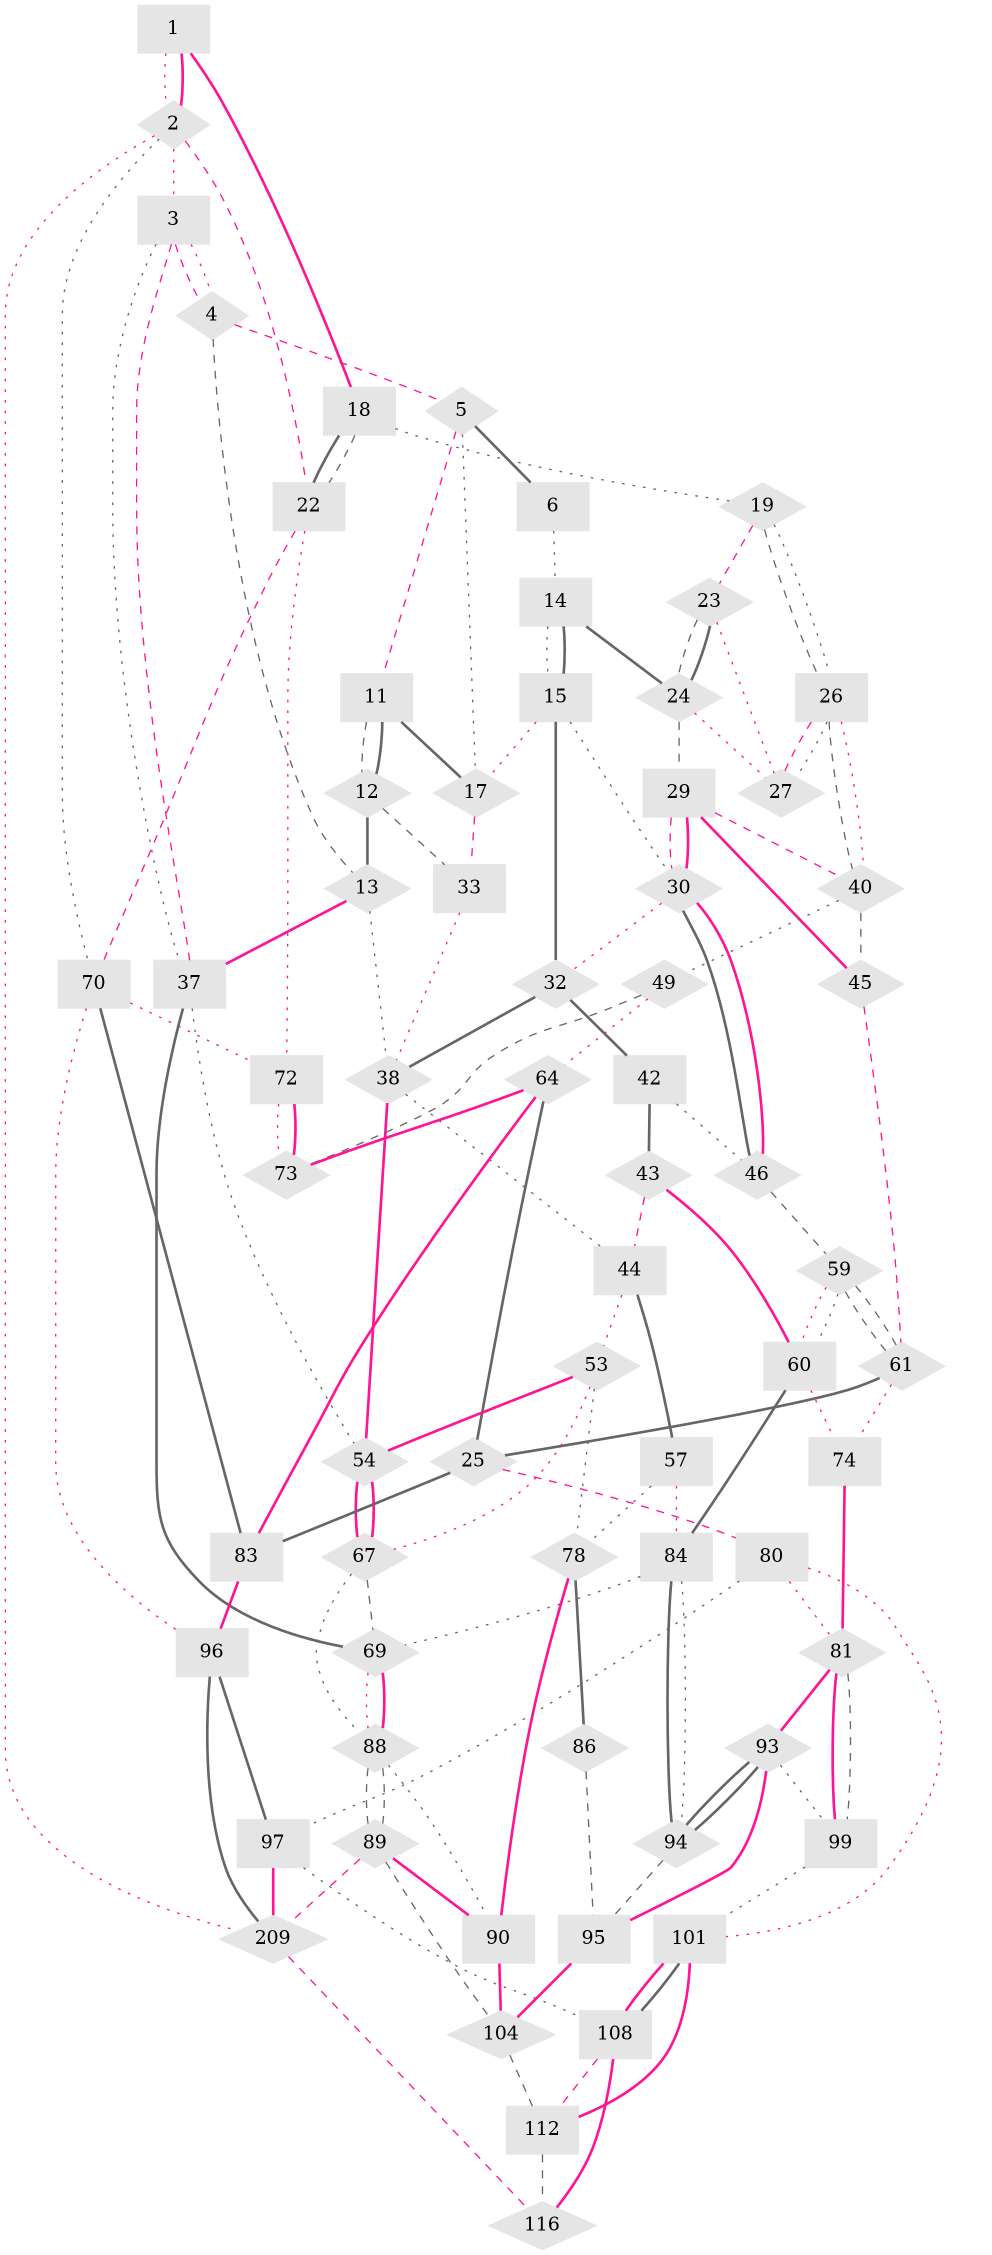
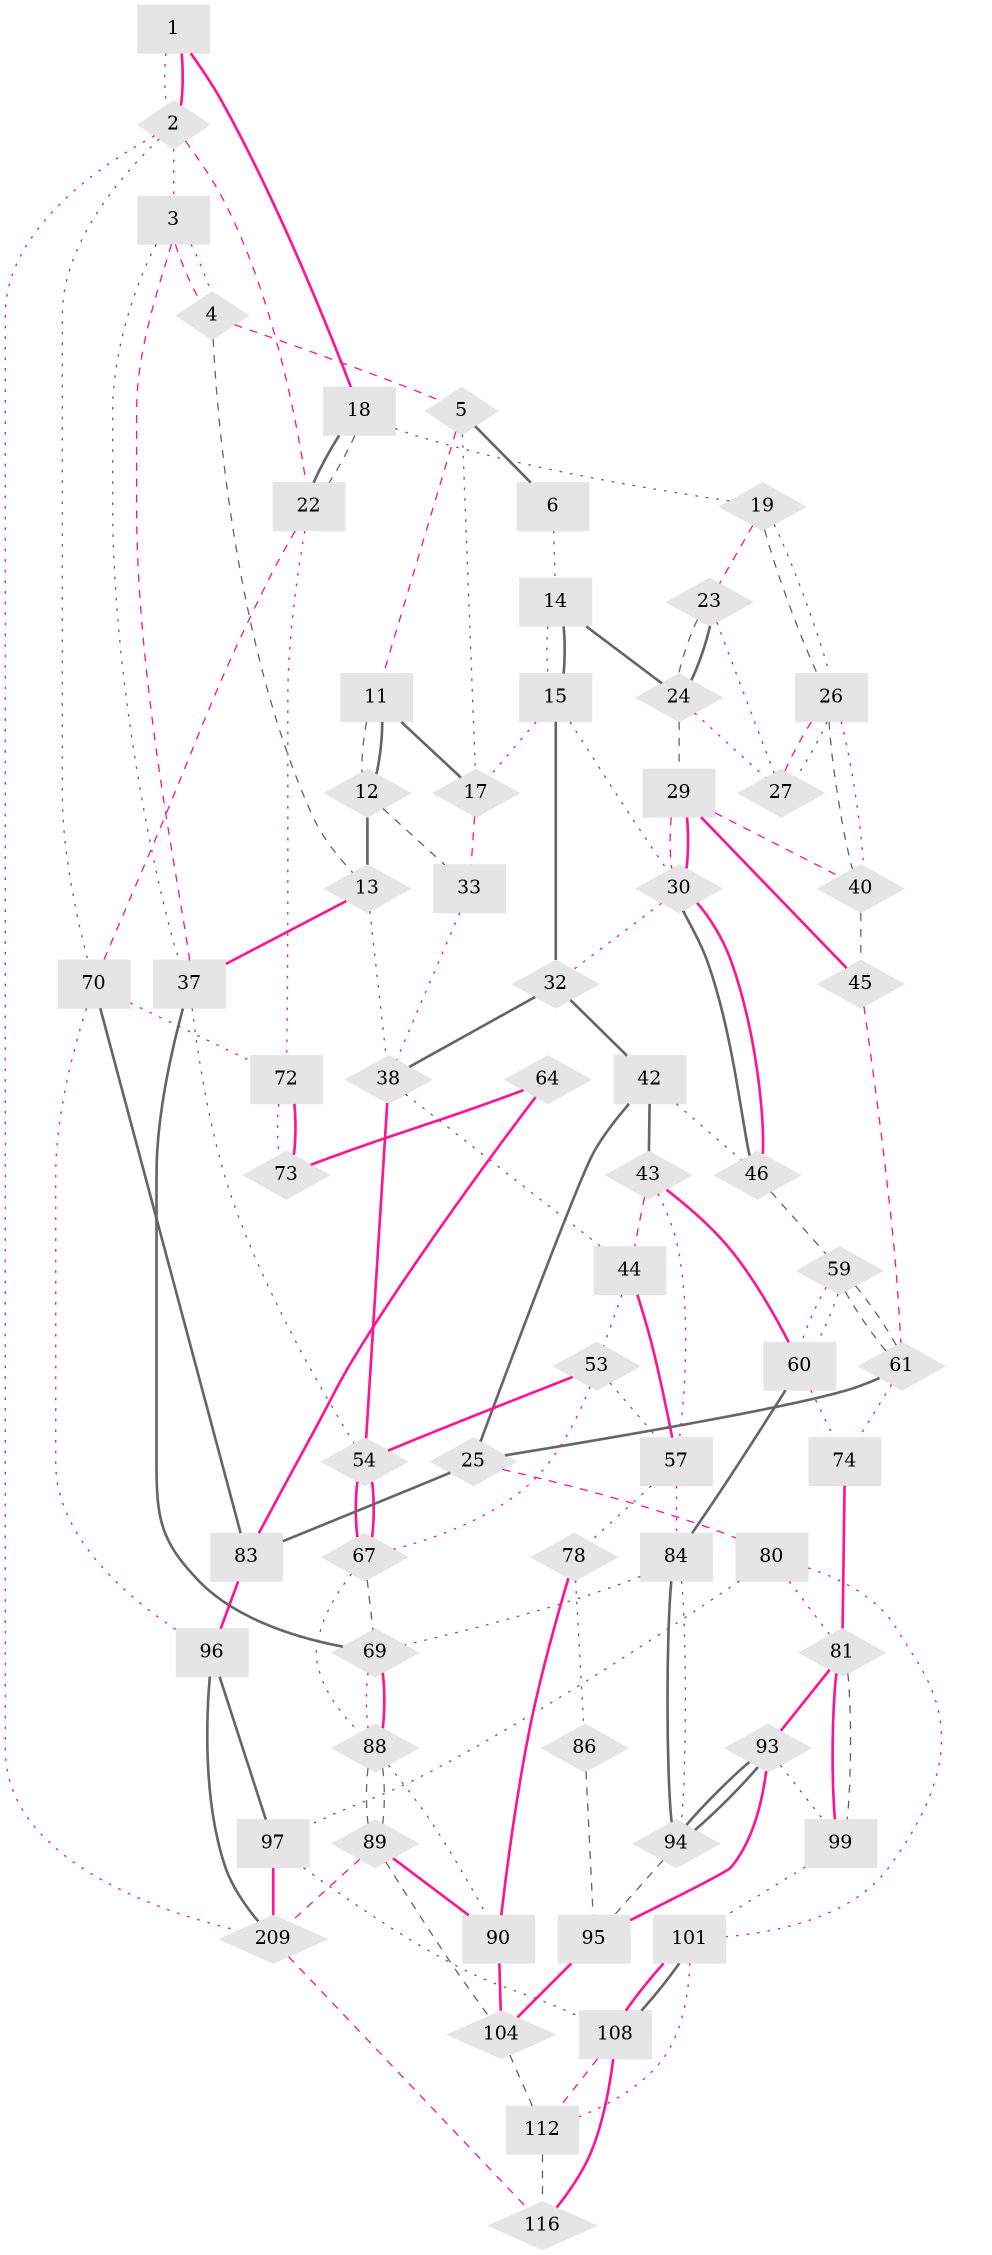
(665, 984) -> none
(509, 1270) -> (546, 1268)
none -> (685, 1314)
(657, 1366) -> (657, 1366)
(586, 1462) -> (634, 1410)
(580, 1652) -> (580, 1652)
(662, 2060) -> (662, 2060)
